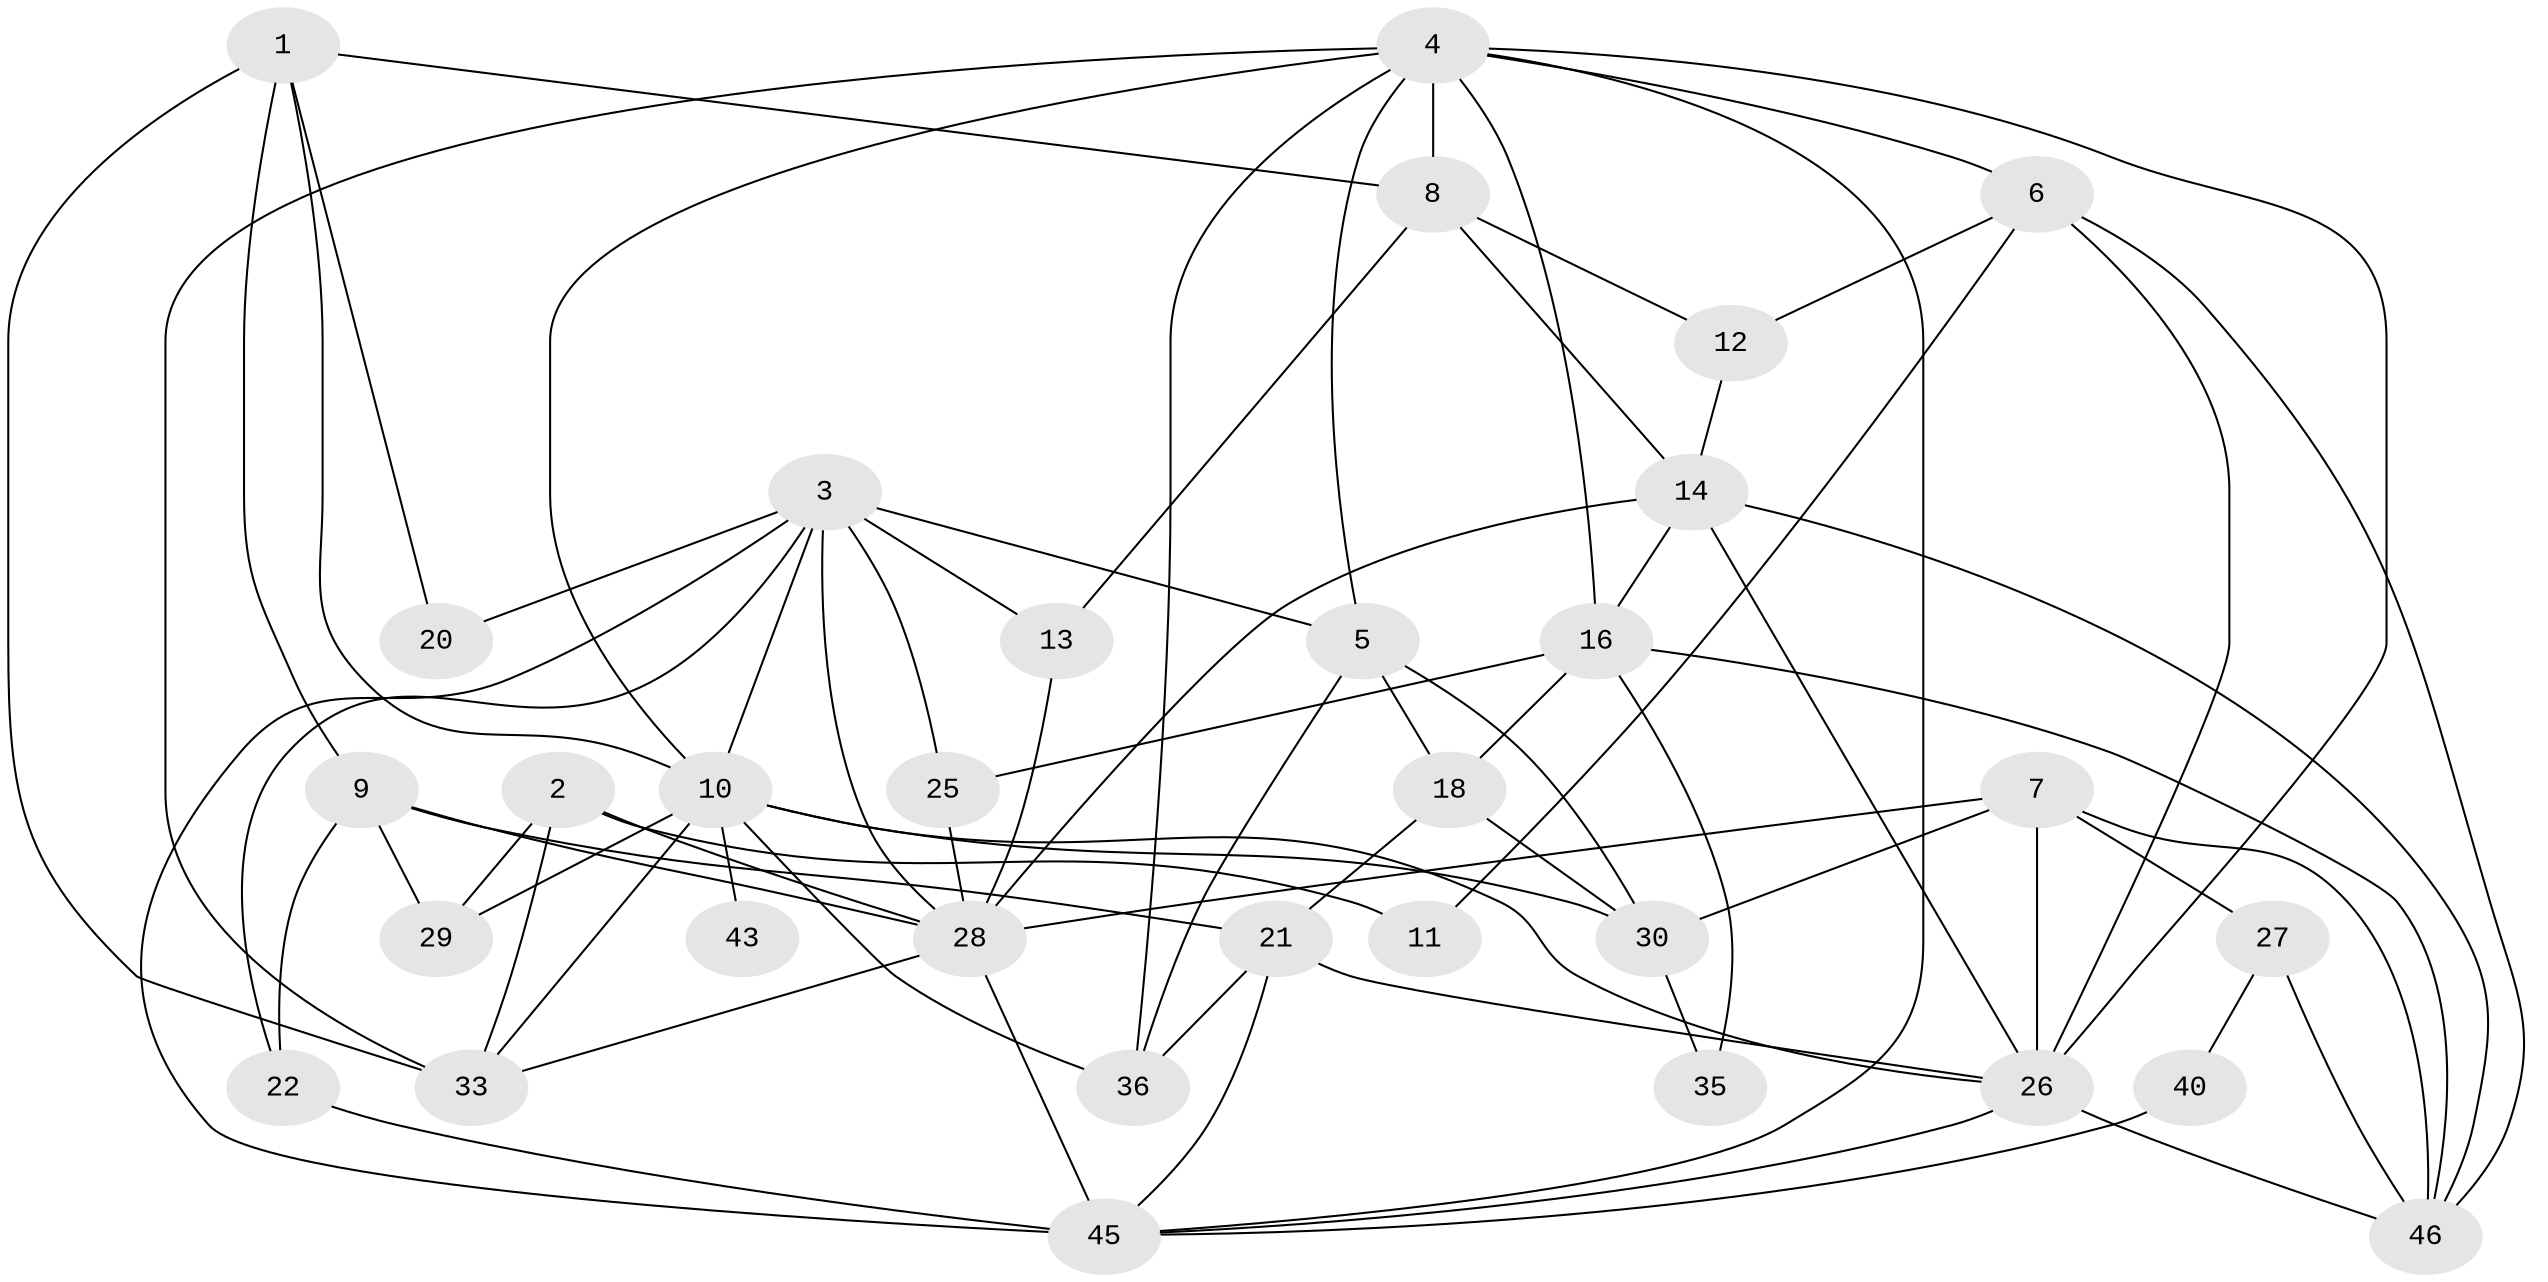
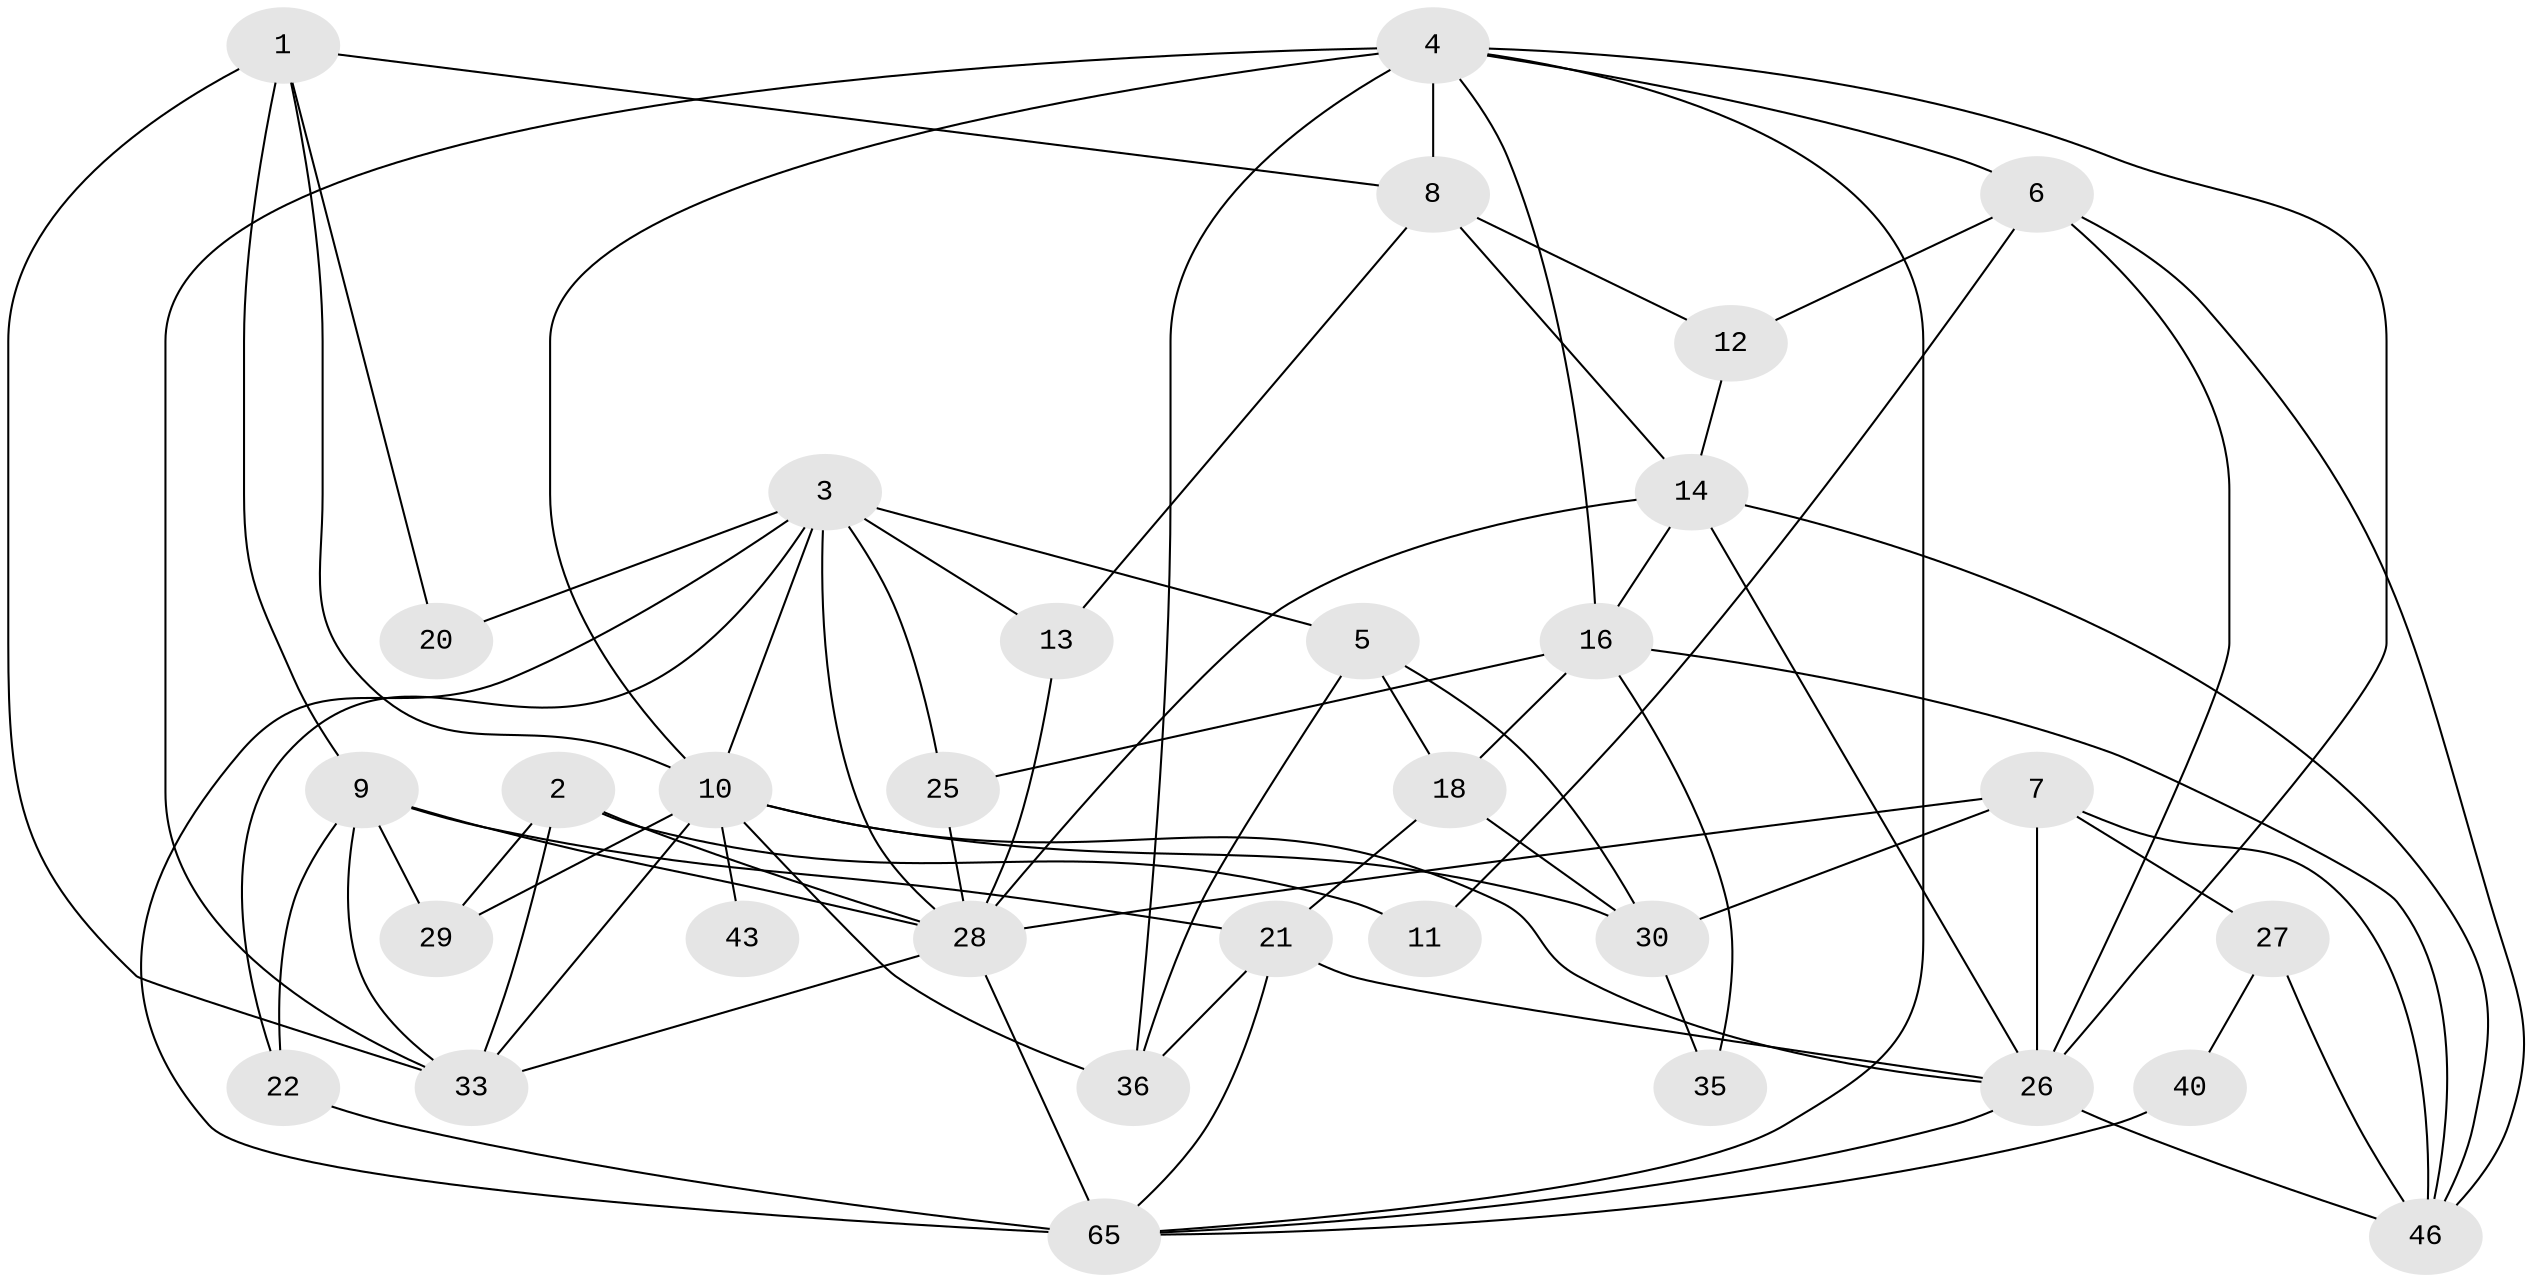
(1333, 334) -> none
none -> (356, 958)
(1104, 1237) -> (1104, 1237)
